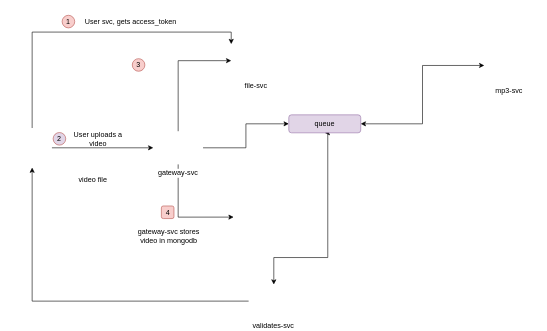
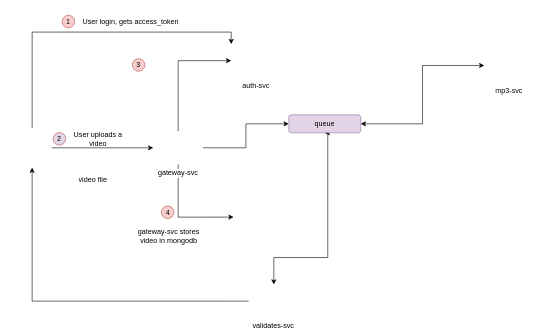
(131, 22) -> (131, 22)
(256, 85) -> (256, 85)
(168, 212) -> (168, 212)
